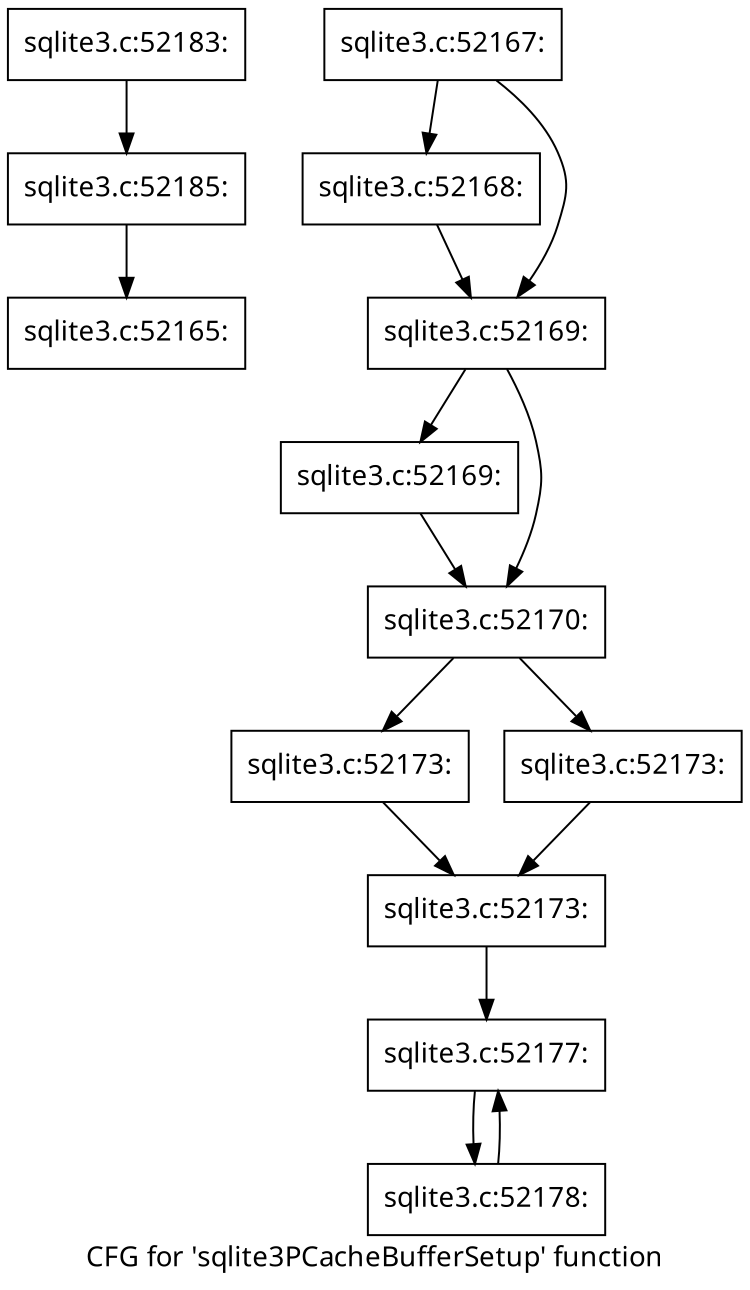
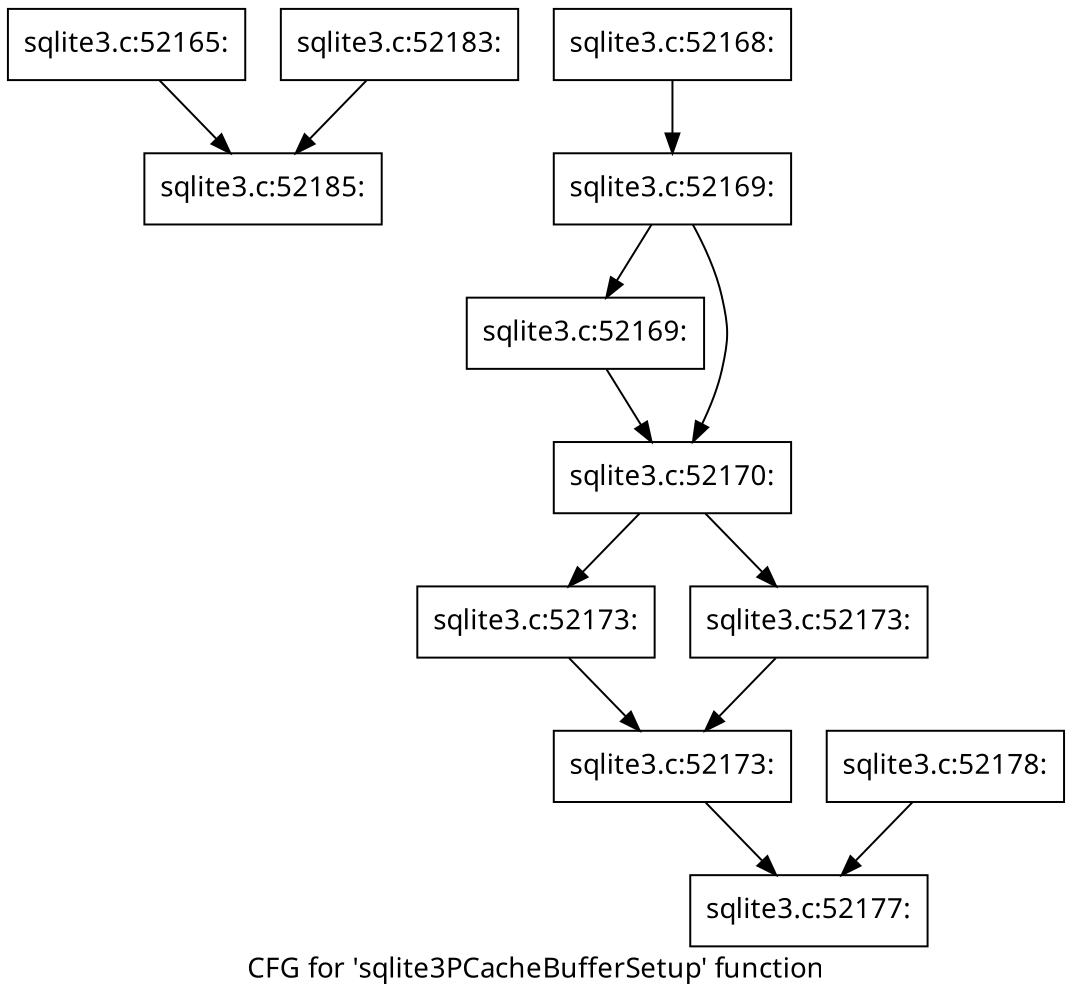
(443, 44) -> none
(127, 251) -> (188, 109)
(473, 1118) -> none
